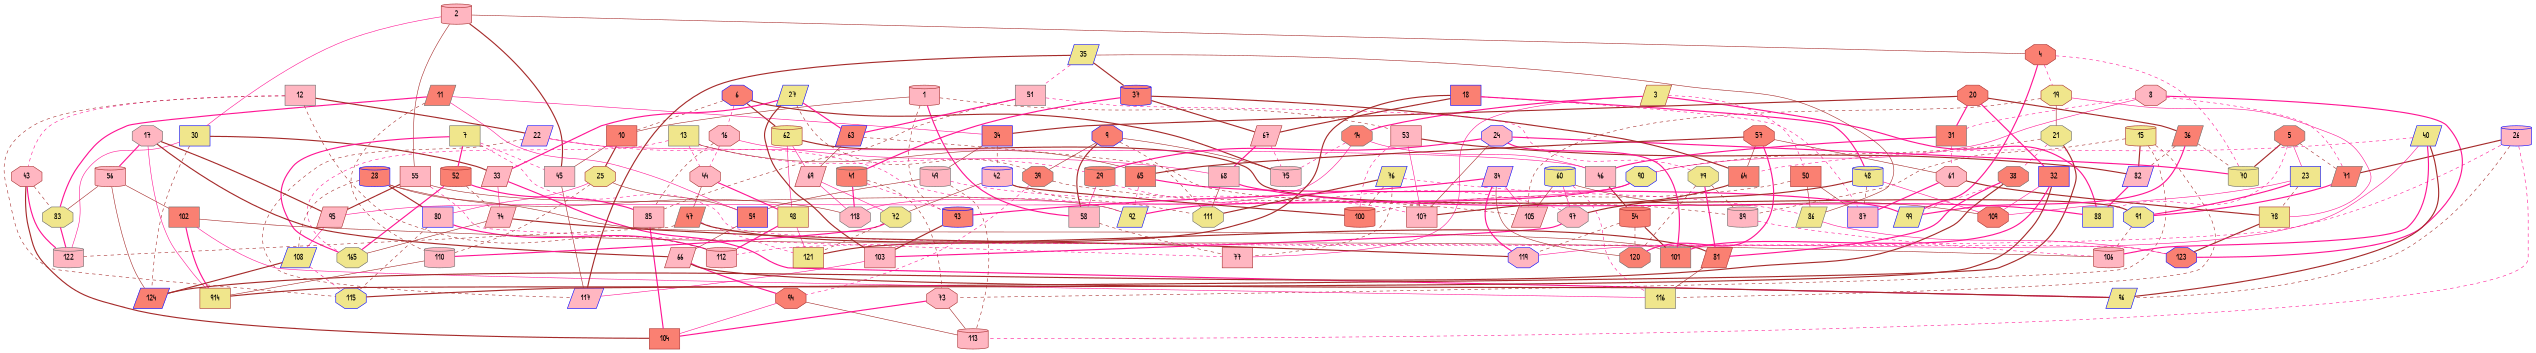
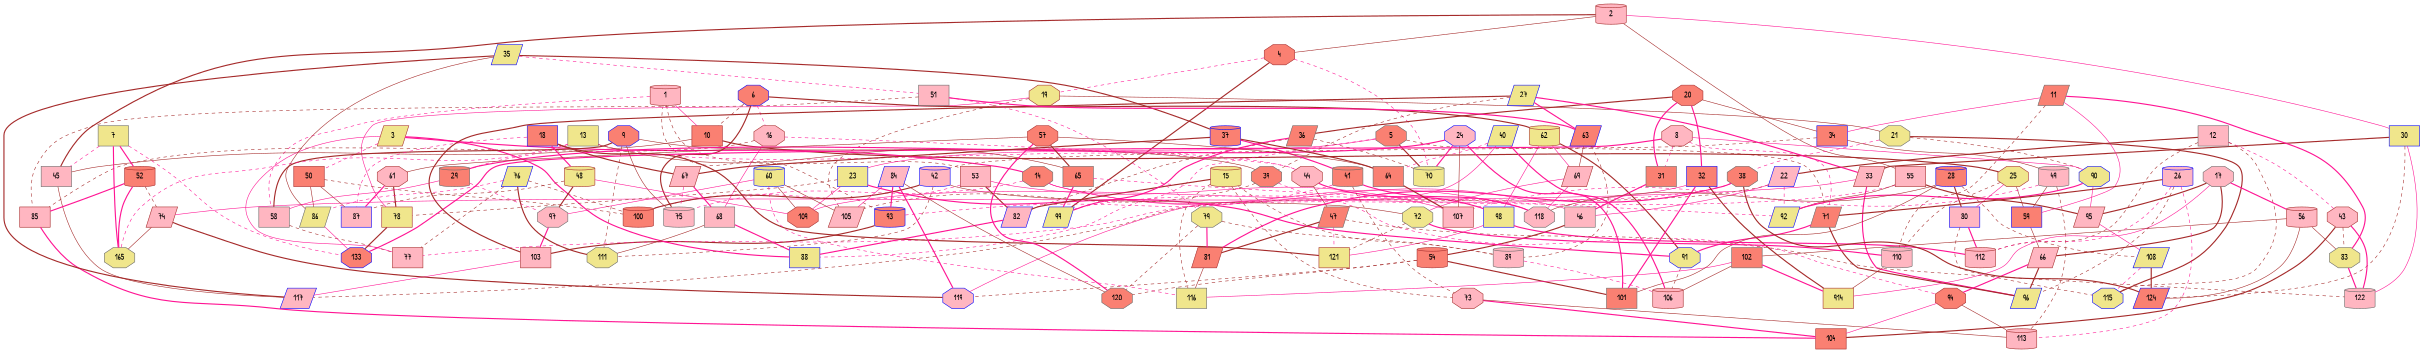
(1556, 110) -> (1745, 112)
(766, 111) -> (683, 113)
(2006, 140) -> (1171, 135)
(1951, 156) -> none
(1868, 176) -> (580, 176)
(970, 181) -> (445, 111)
(793, 217) -> (1499, 217)
(2181, 258) -> (356, 258)
(2325, 265) -> (1911, 278)
